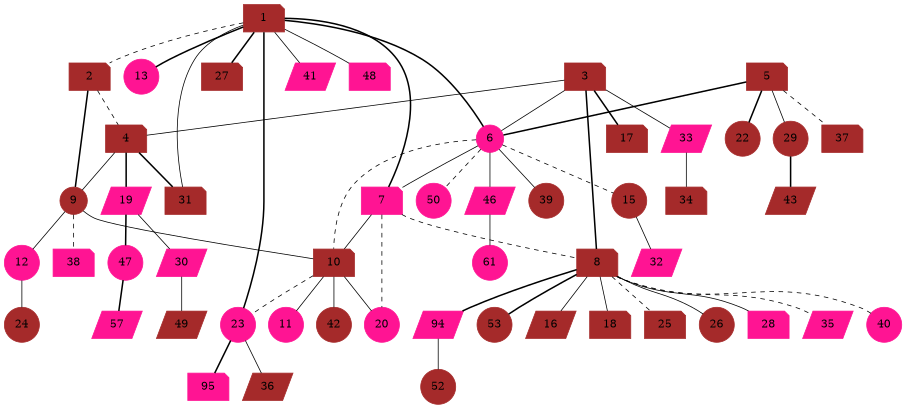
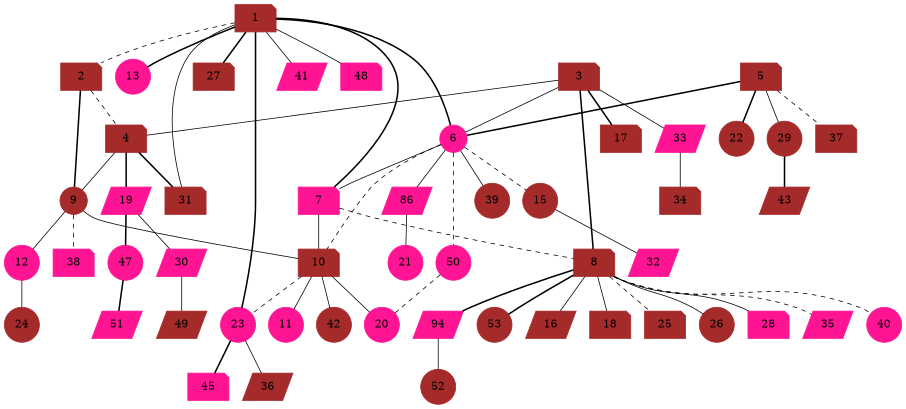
(490, 201) -> (407, 201)
(382, 261) -> (418, 294)
(490, 263) -> (405, 263)
(117, 325) -> (117, 325)
(208, 387) -> (208, 387)
